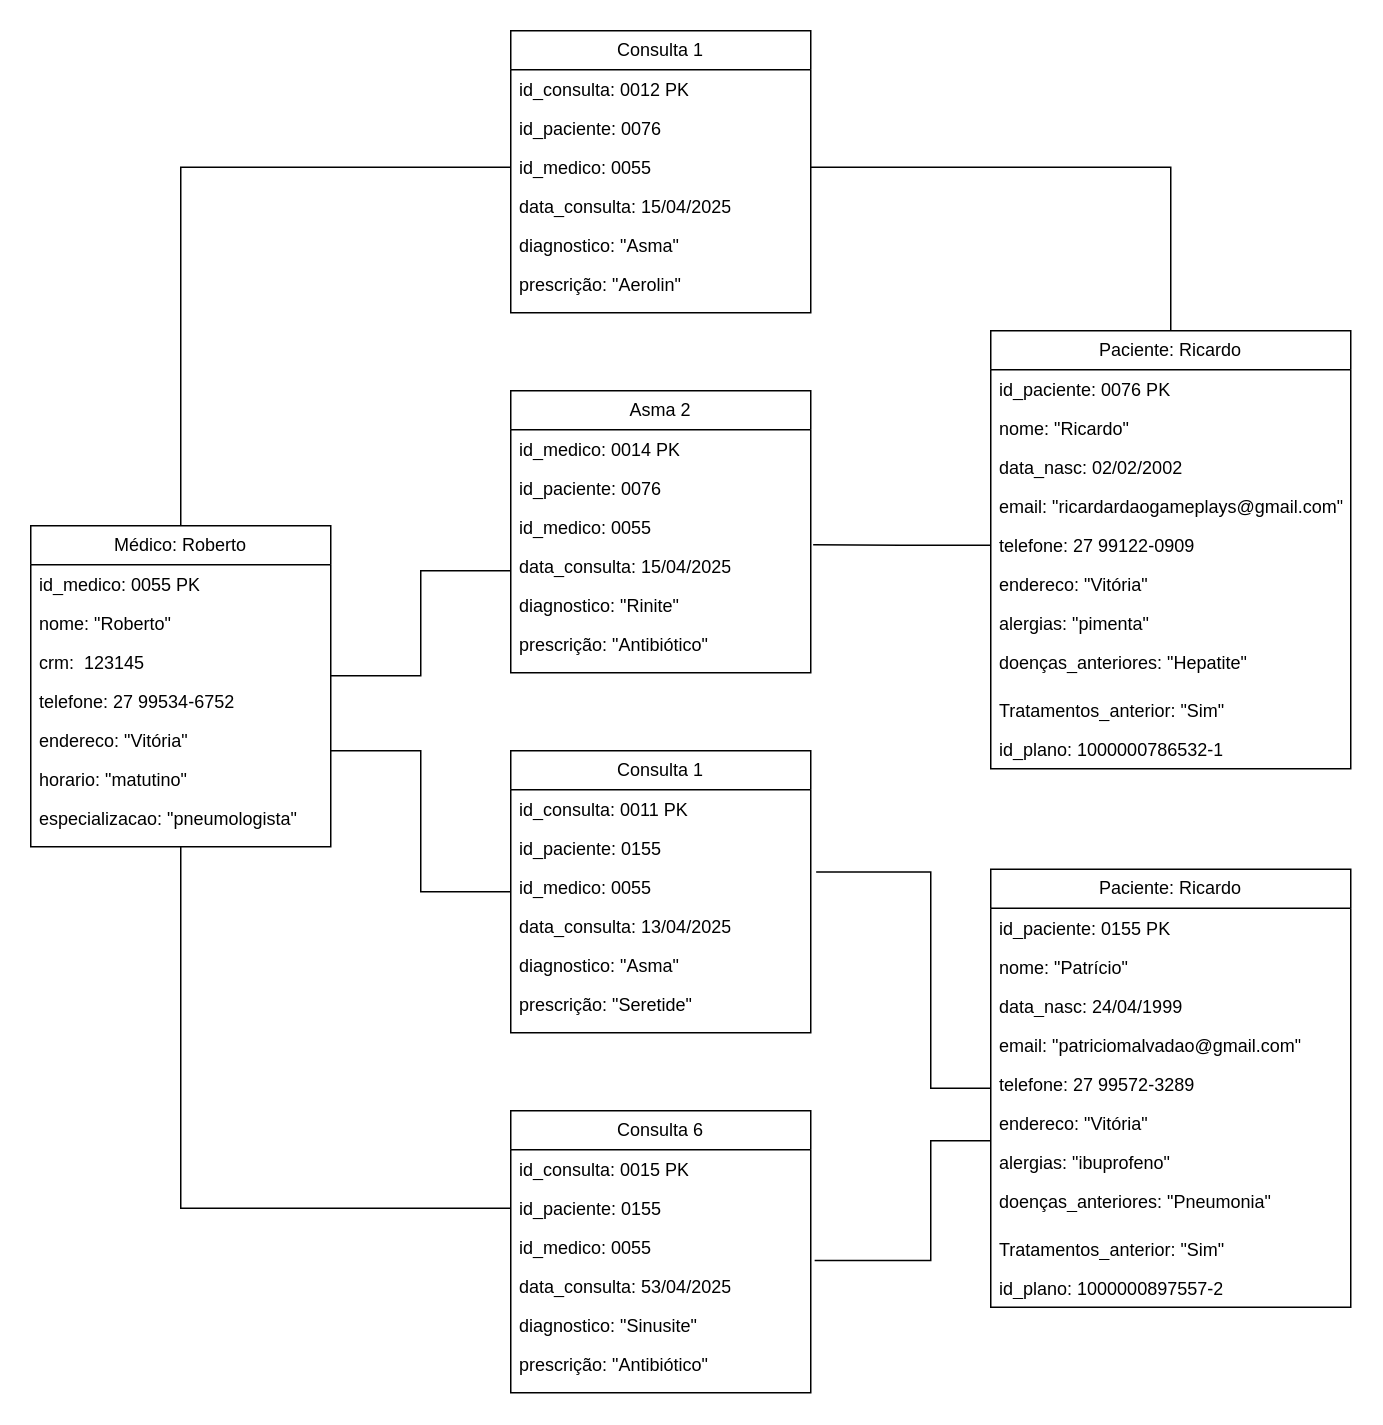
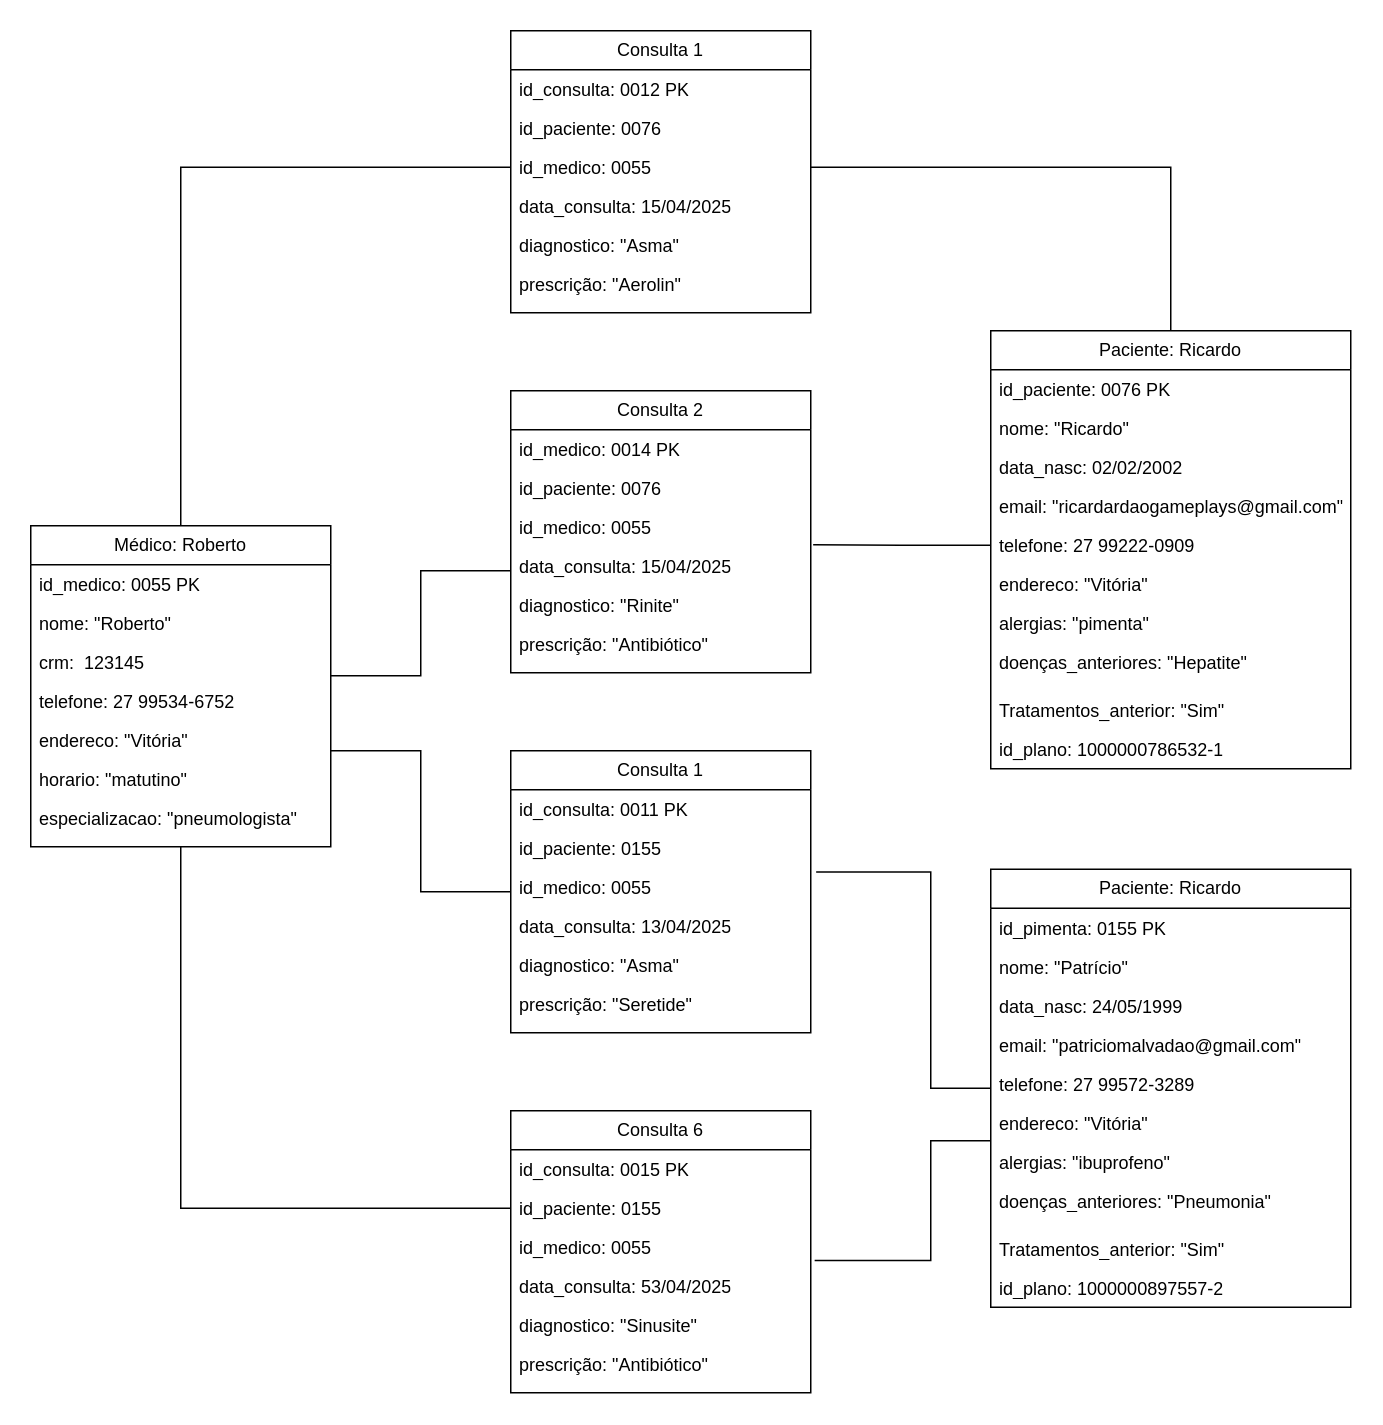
(661, 410) -> (661, 410)
(1106, 547) -> (1106, 547)
(1089, 930) -> (1084, 930)
(1101, 1008) -> (1101, 1008)
